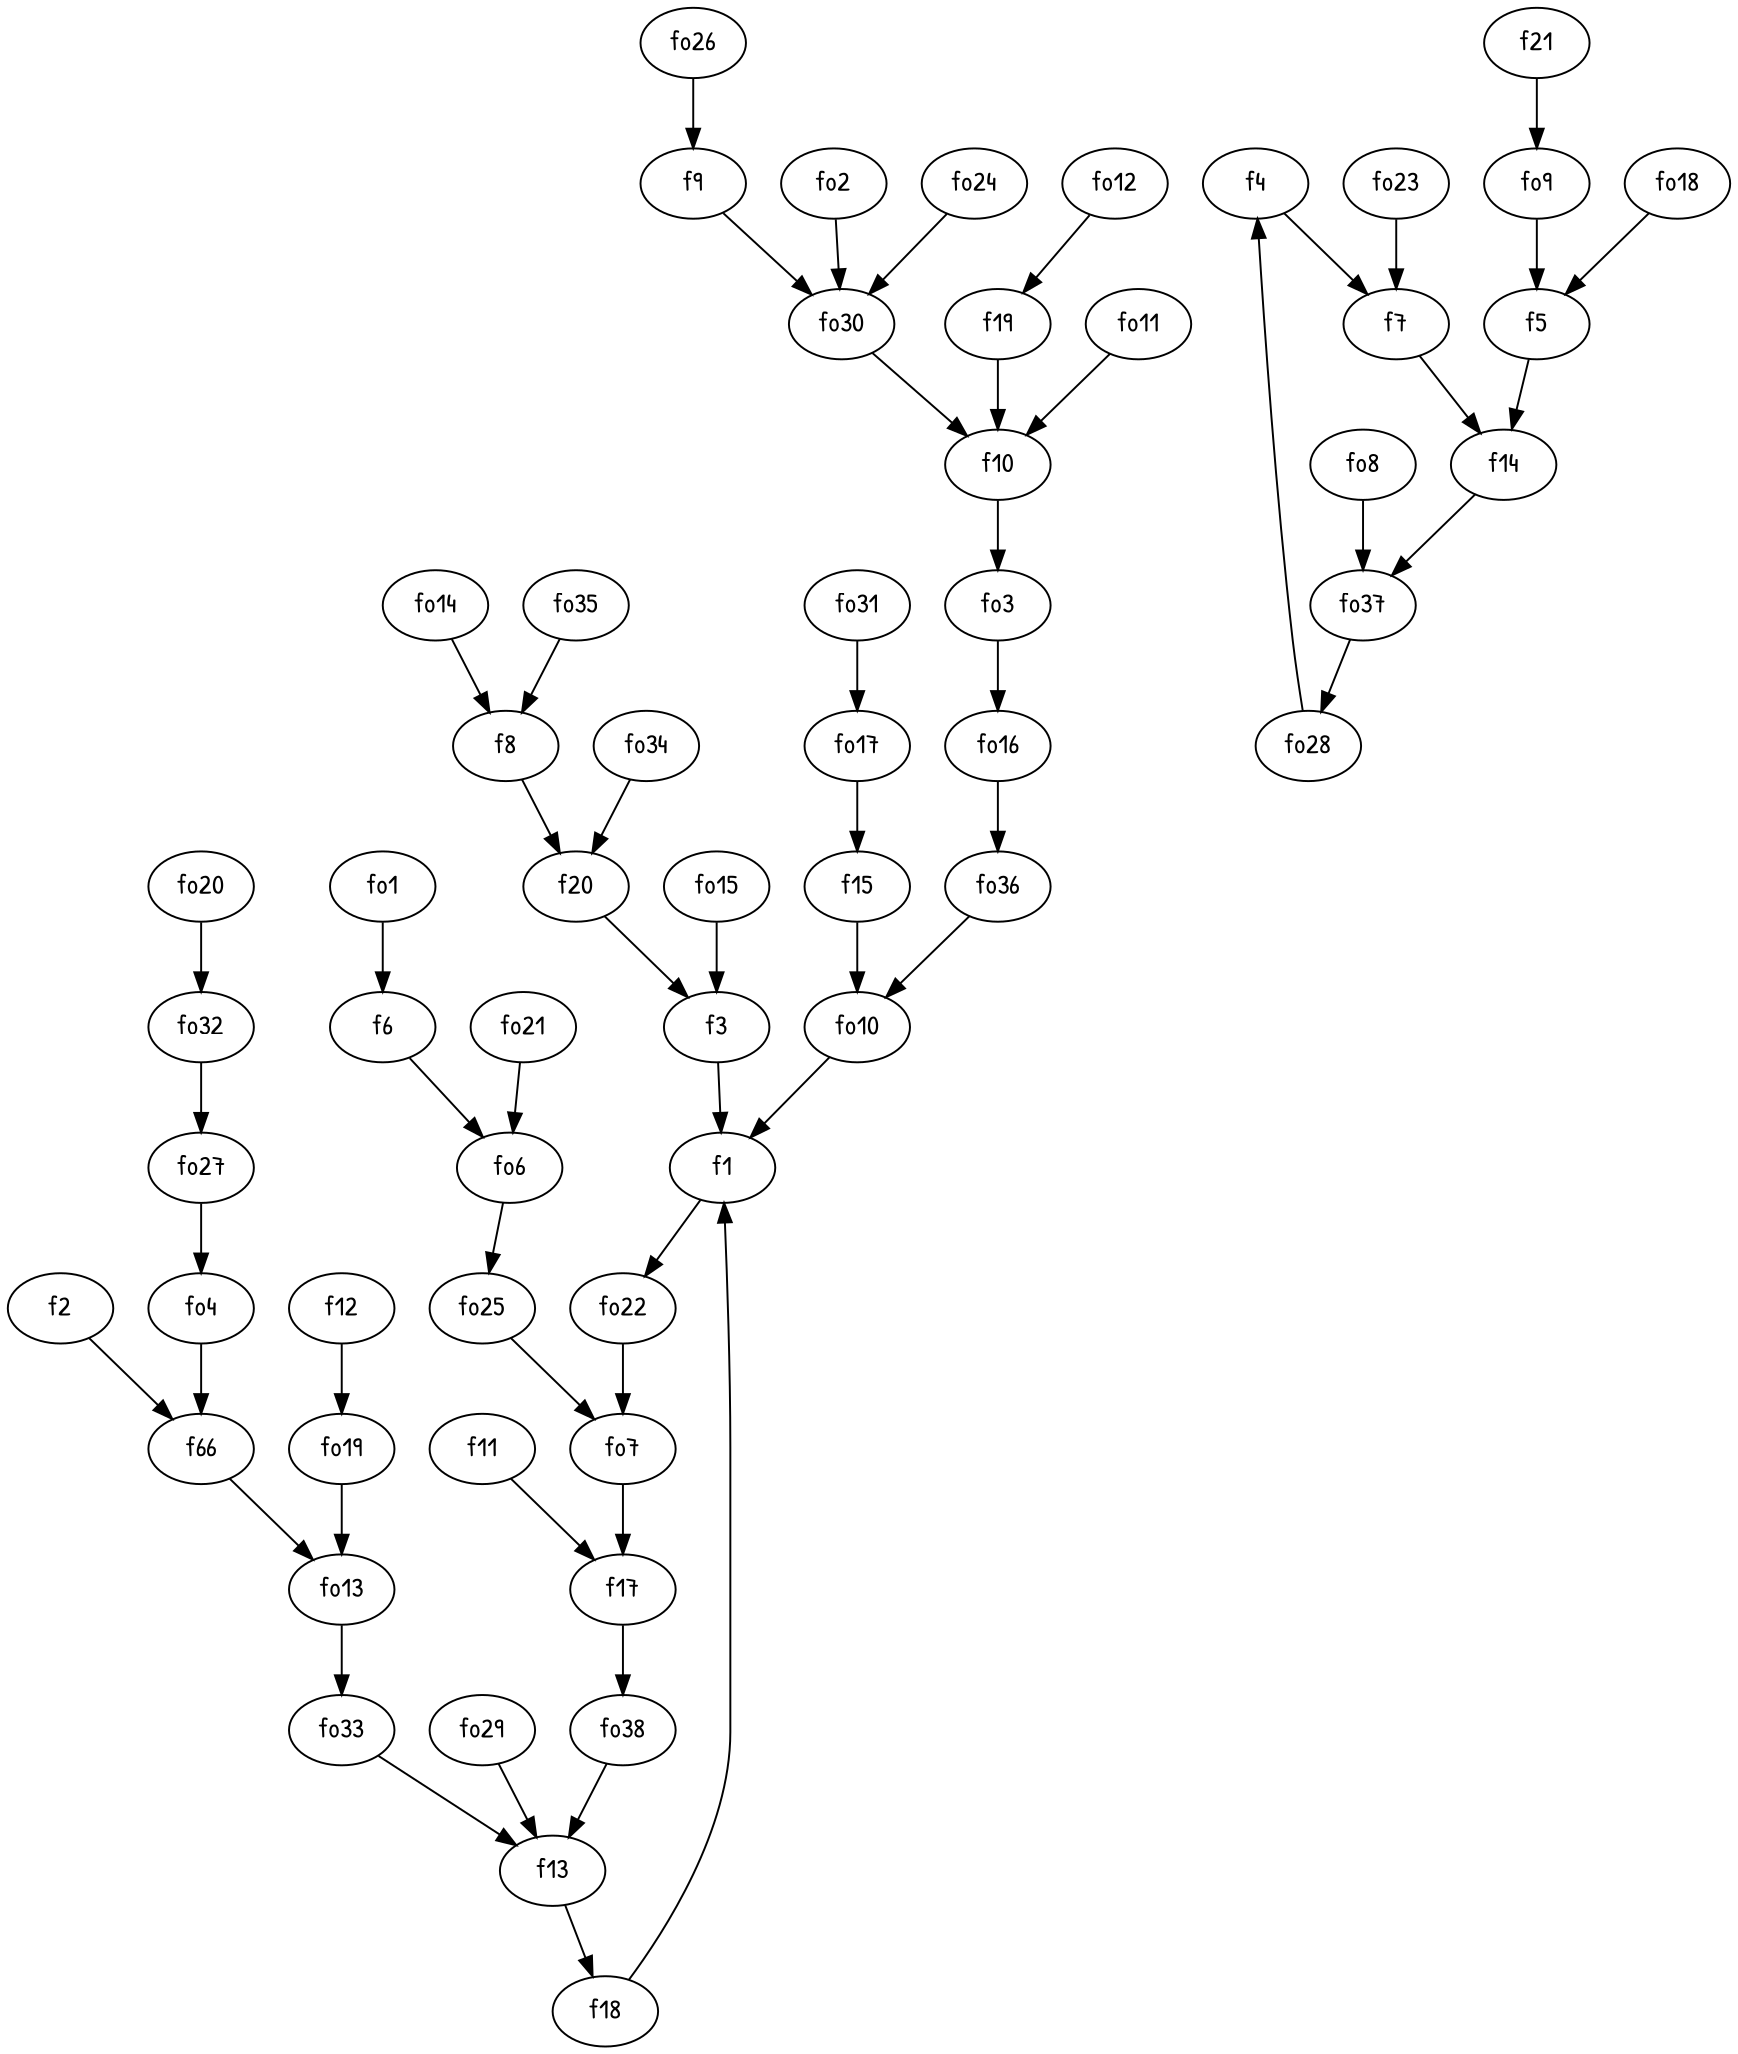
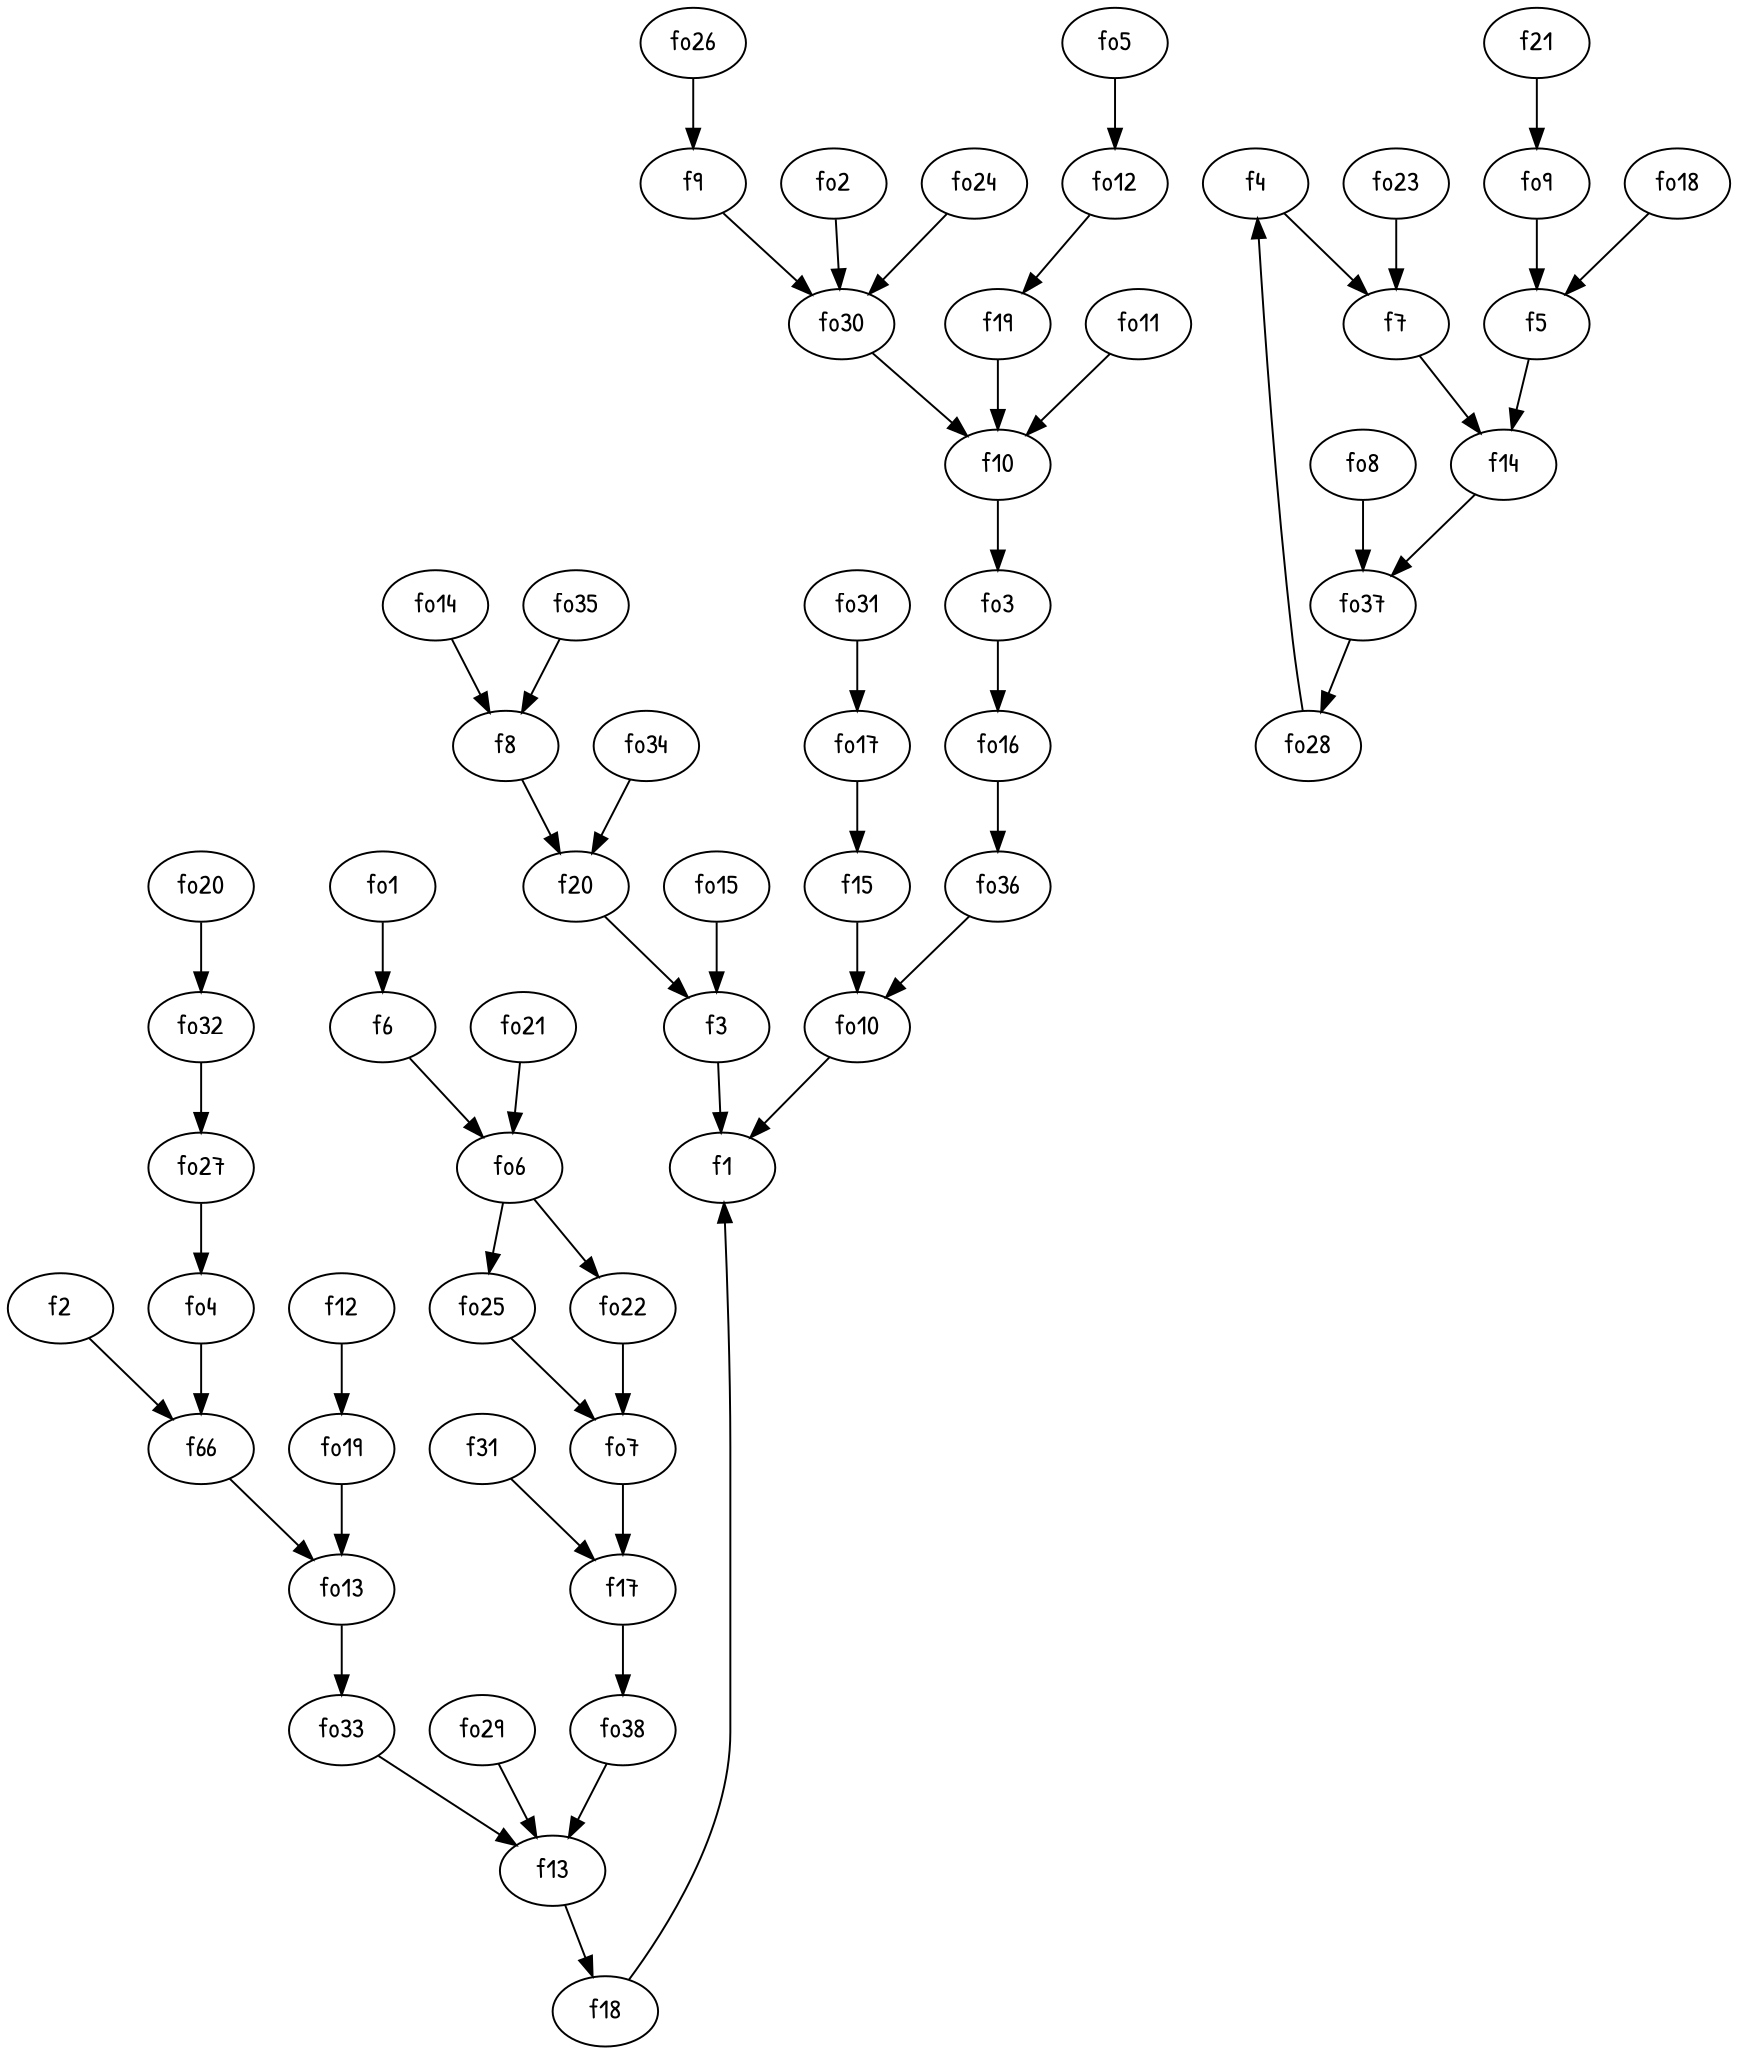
none -> (1115, 43)
(678, 1230) -> (560, 1230)
(482, 1449) -> (482, 1449)
